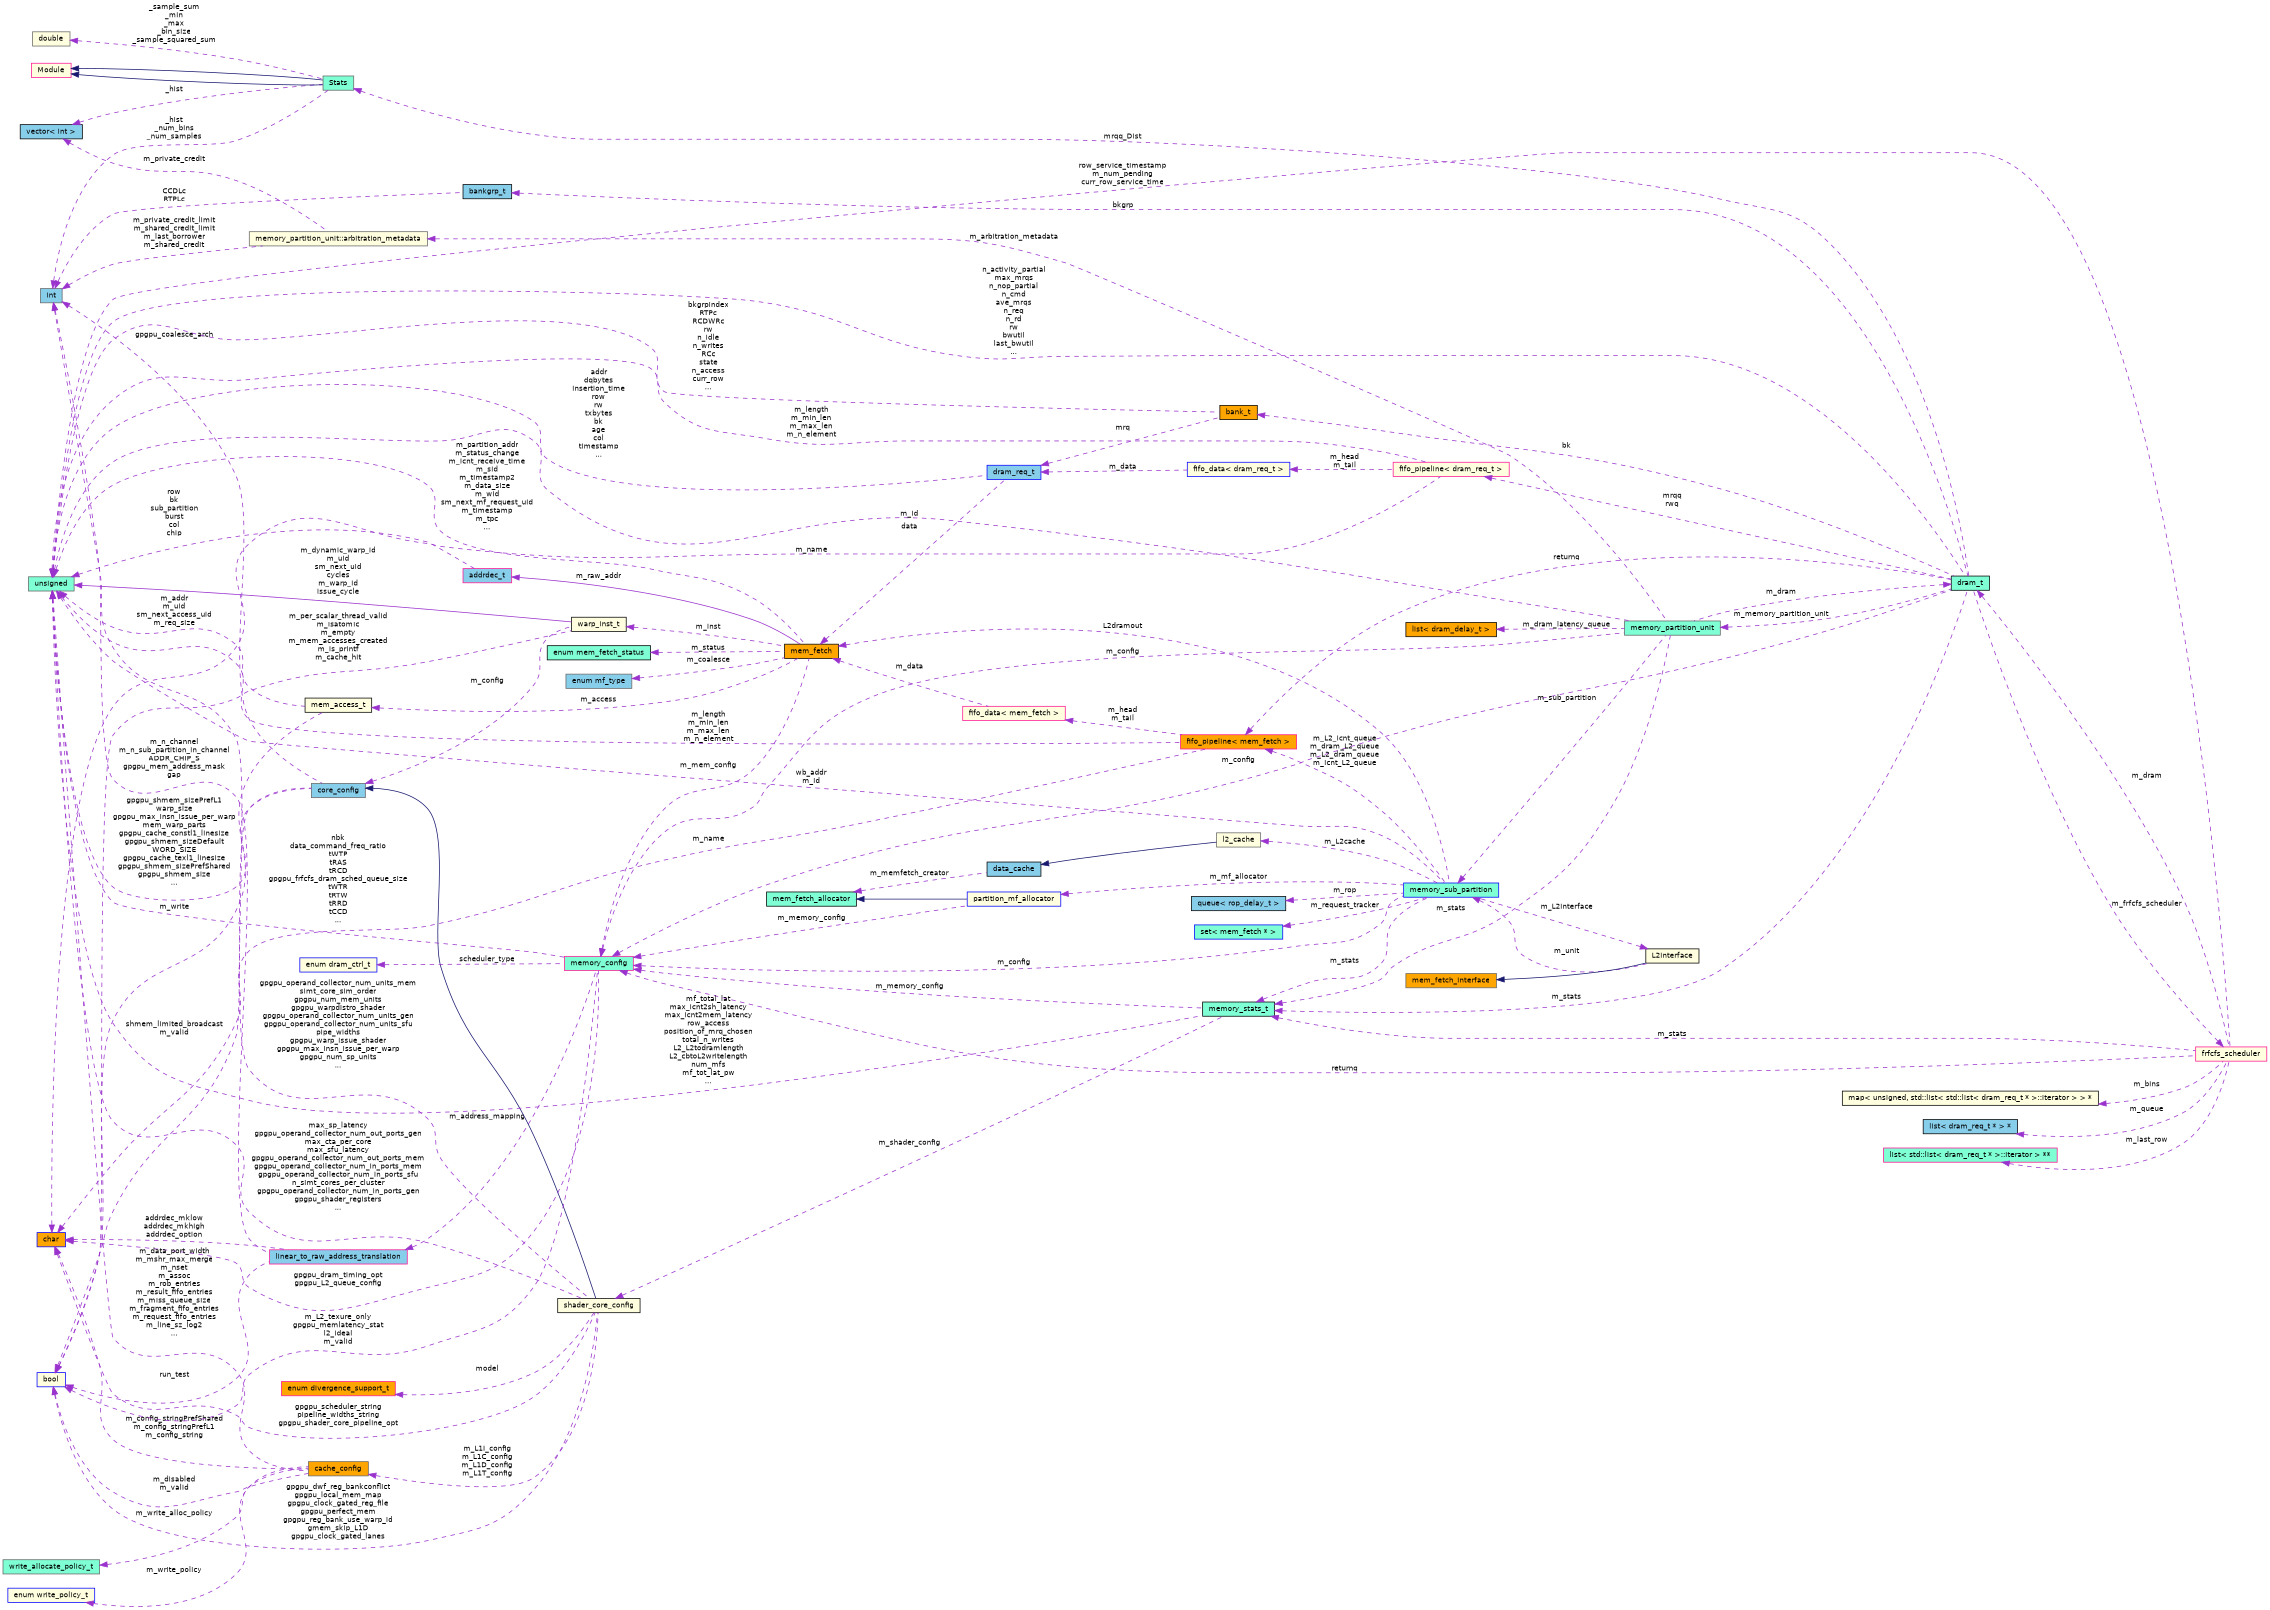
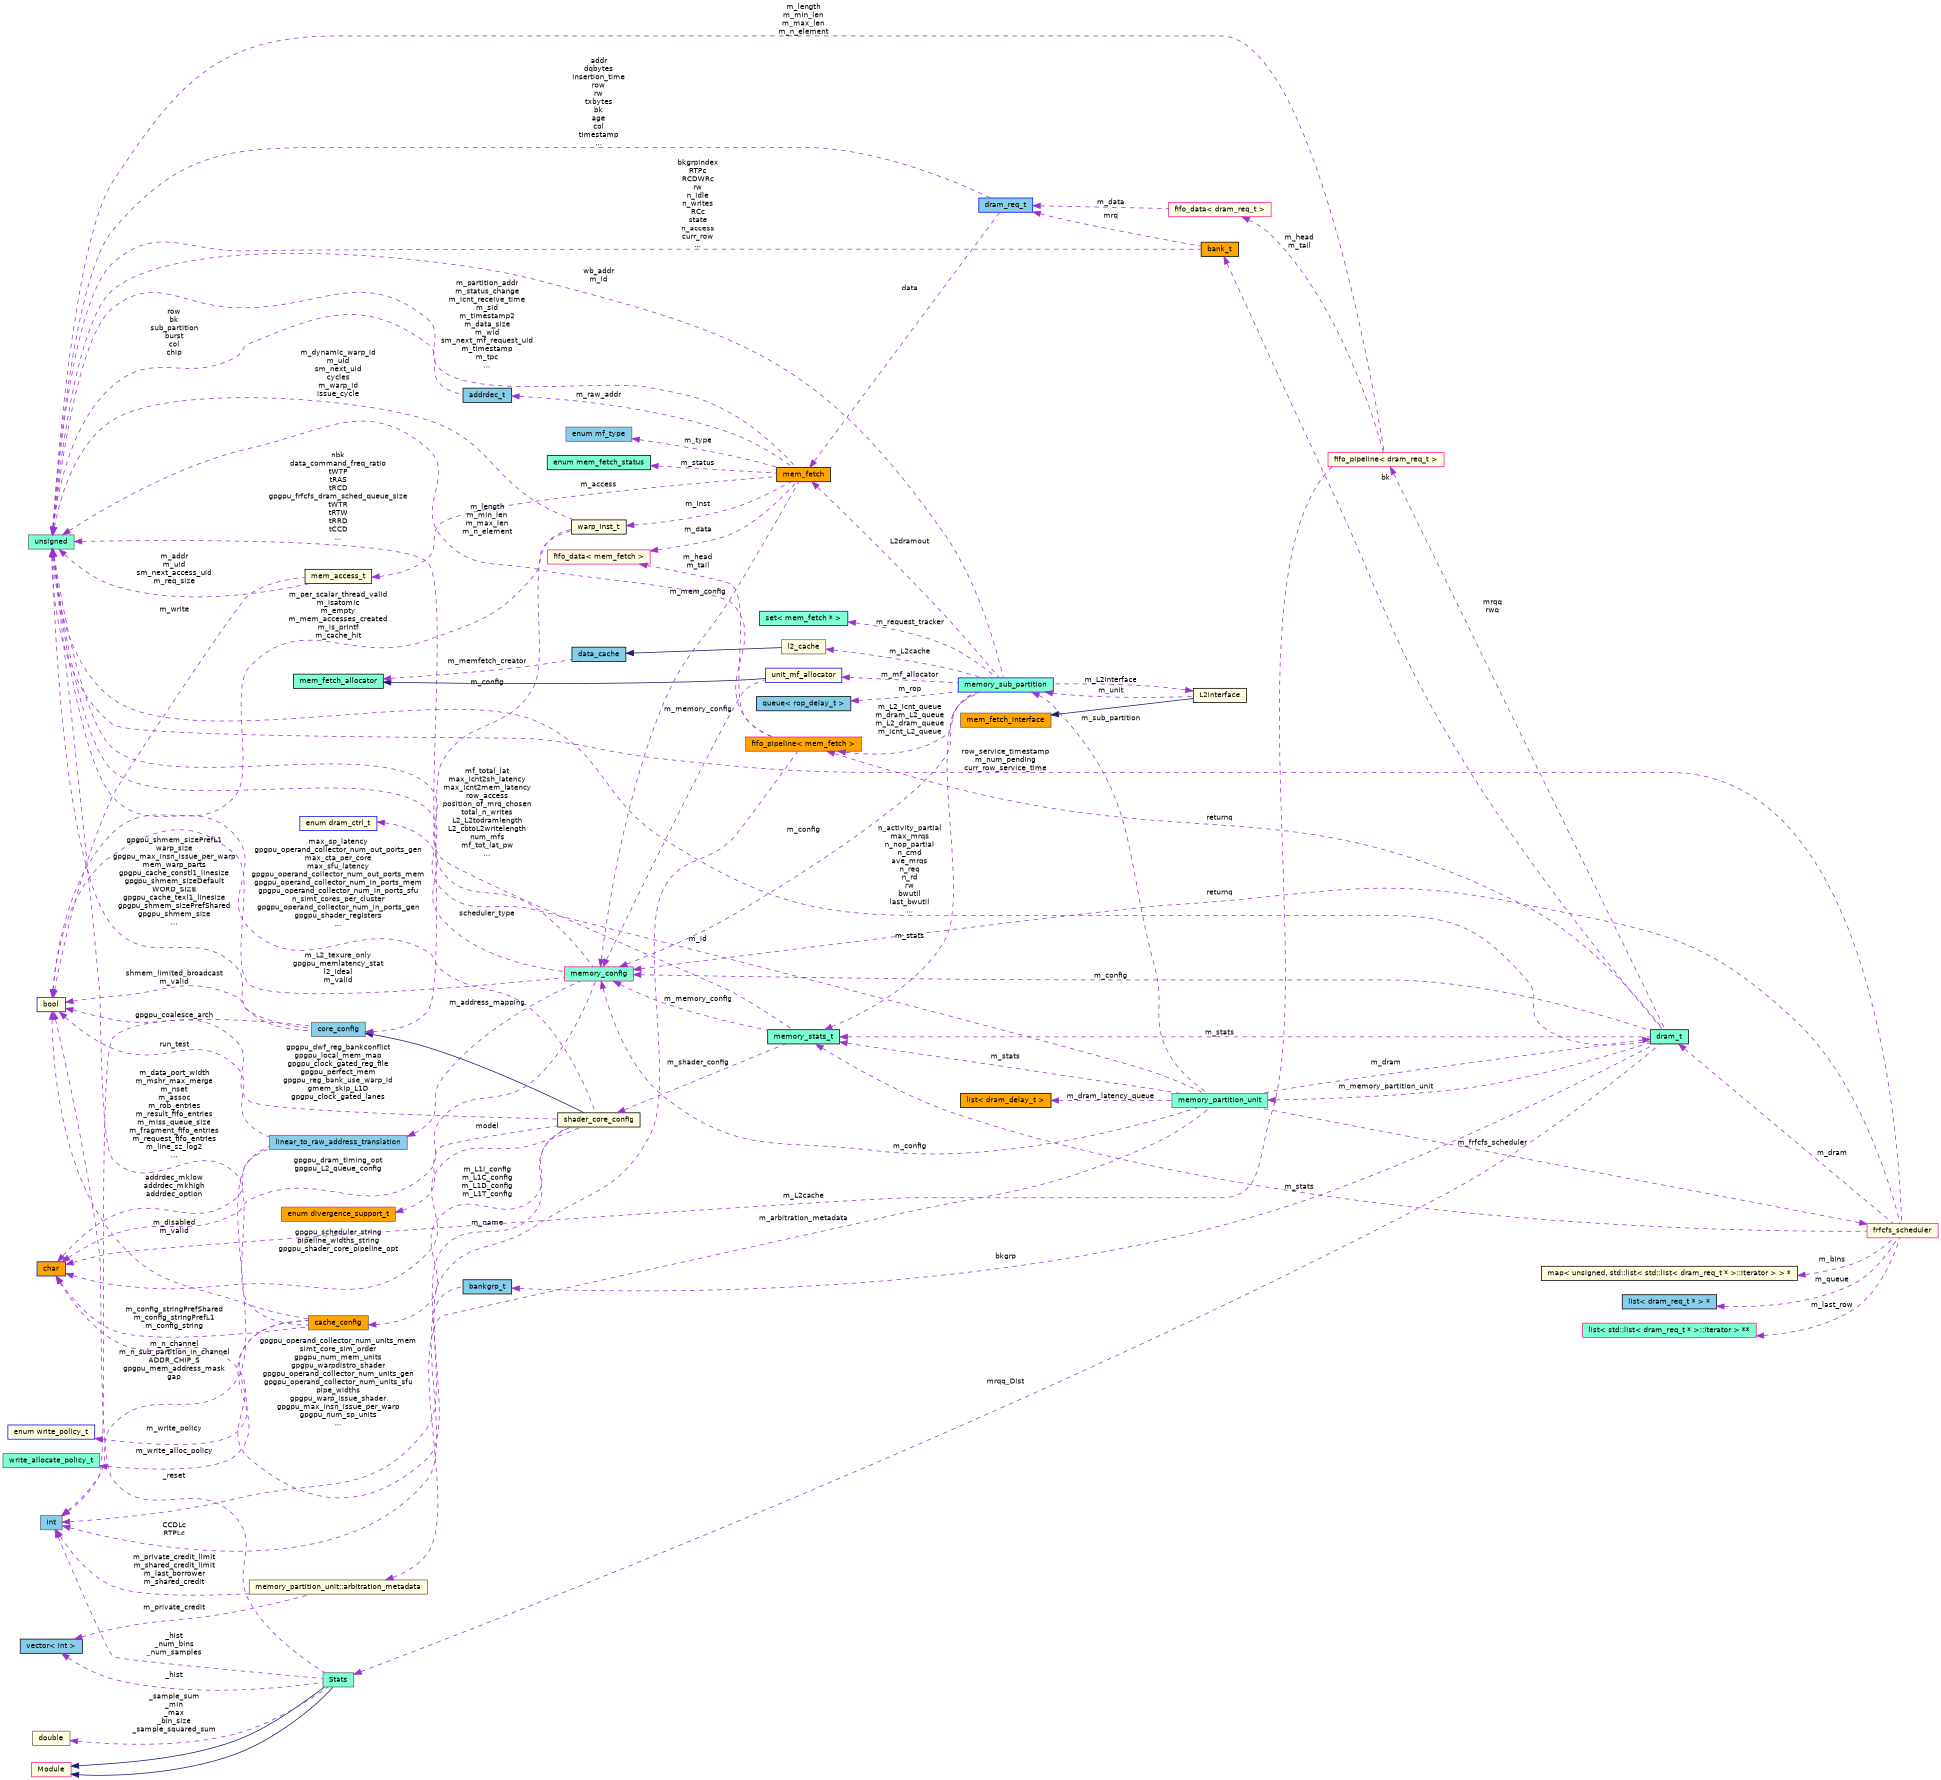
(1239, 469) -> (1220, 210)
(811, 550) -> (804, 1196)
(487, 576) -> (487, 395)
(664, 597) -> (661, 414)
(327, 601) -> (297, 400)
(709, 660) -> (698, 441)
(903, 681) -> (735, 532)
(2070, 830) -> (1559, 1165)
(1014, 899) -> (804, 675)
none -> (120, 1487)
